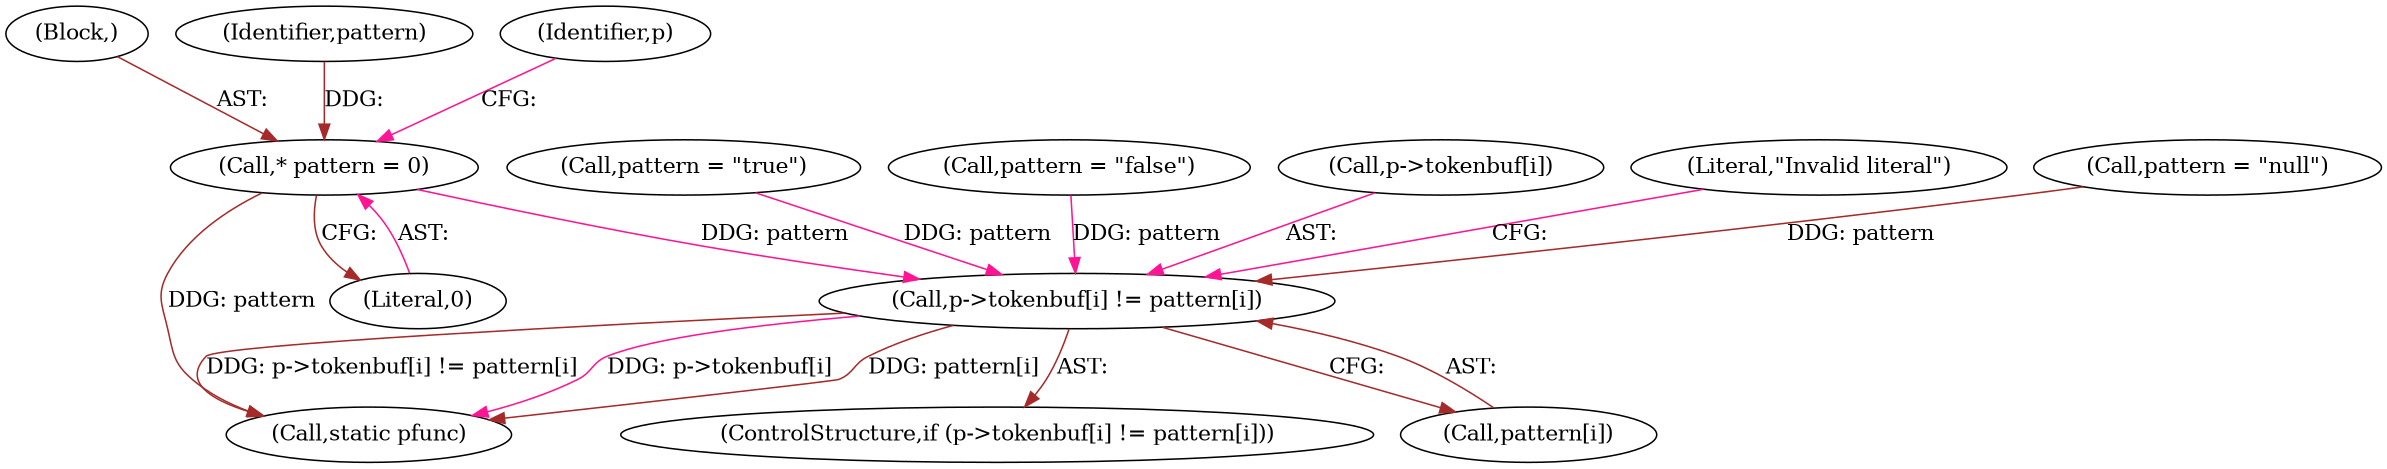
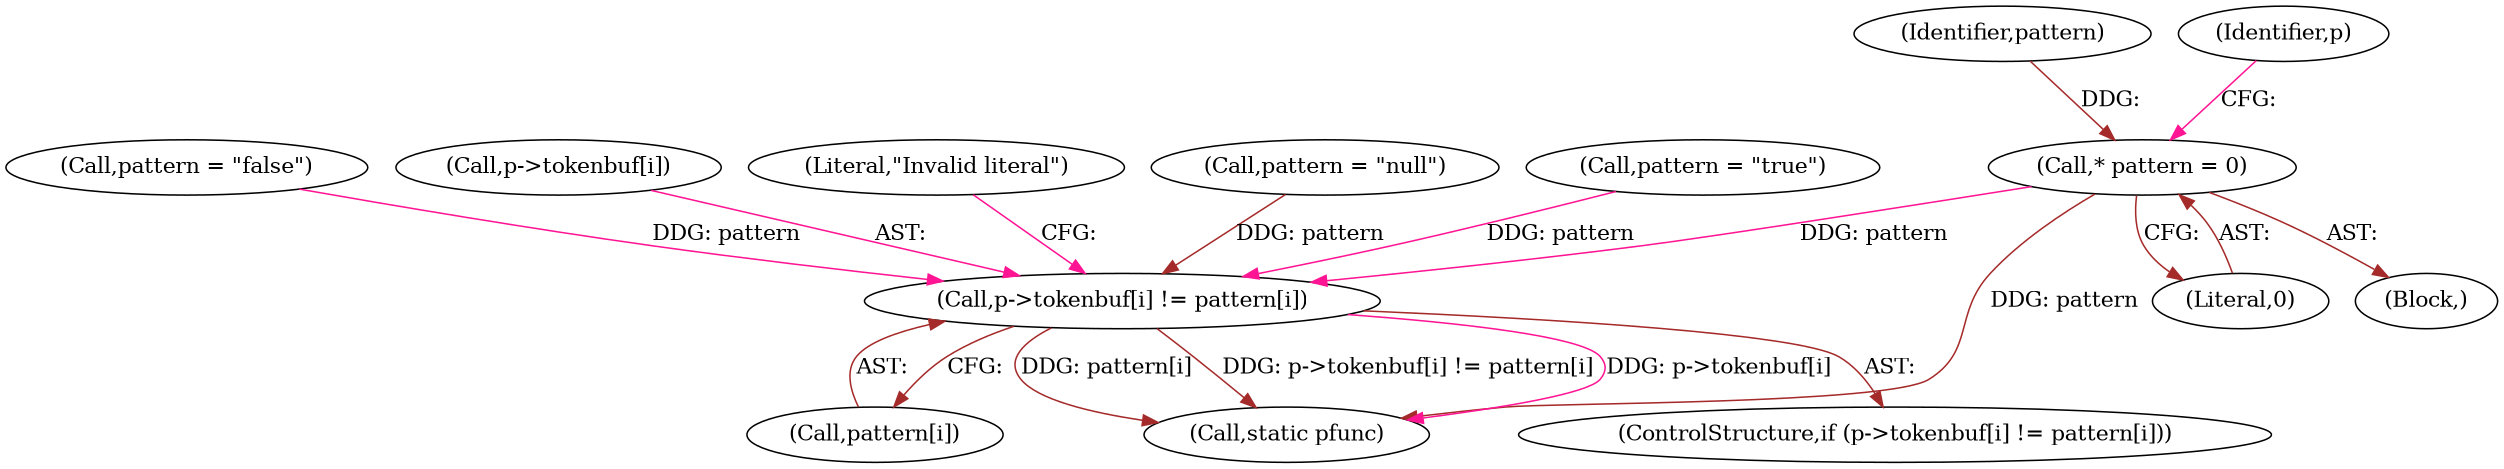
(191, 95) -> (2293, 227)
(393, 237) -> (2216, 237)
